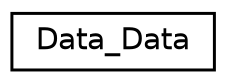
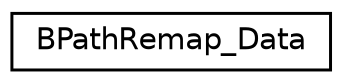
(113, 42) -> (171, 42)
